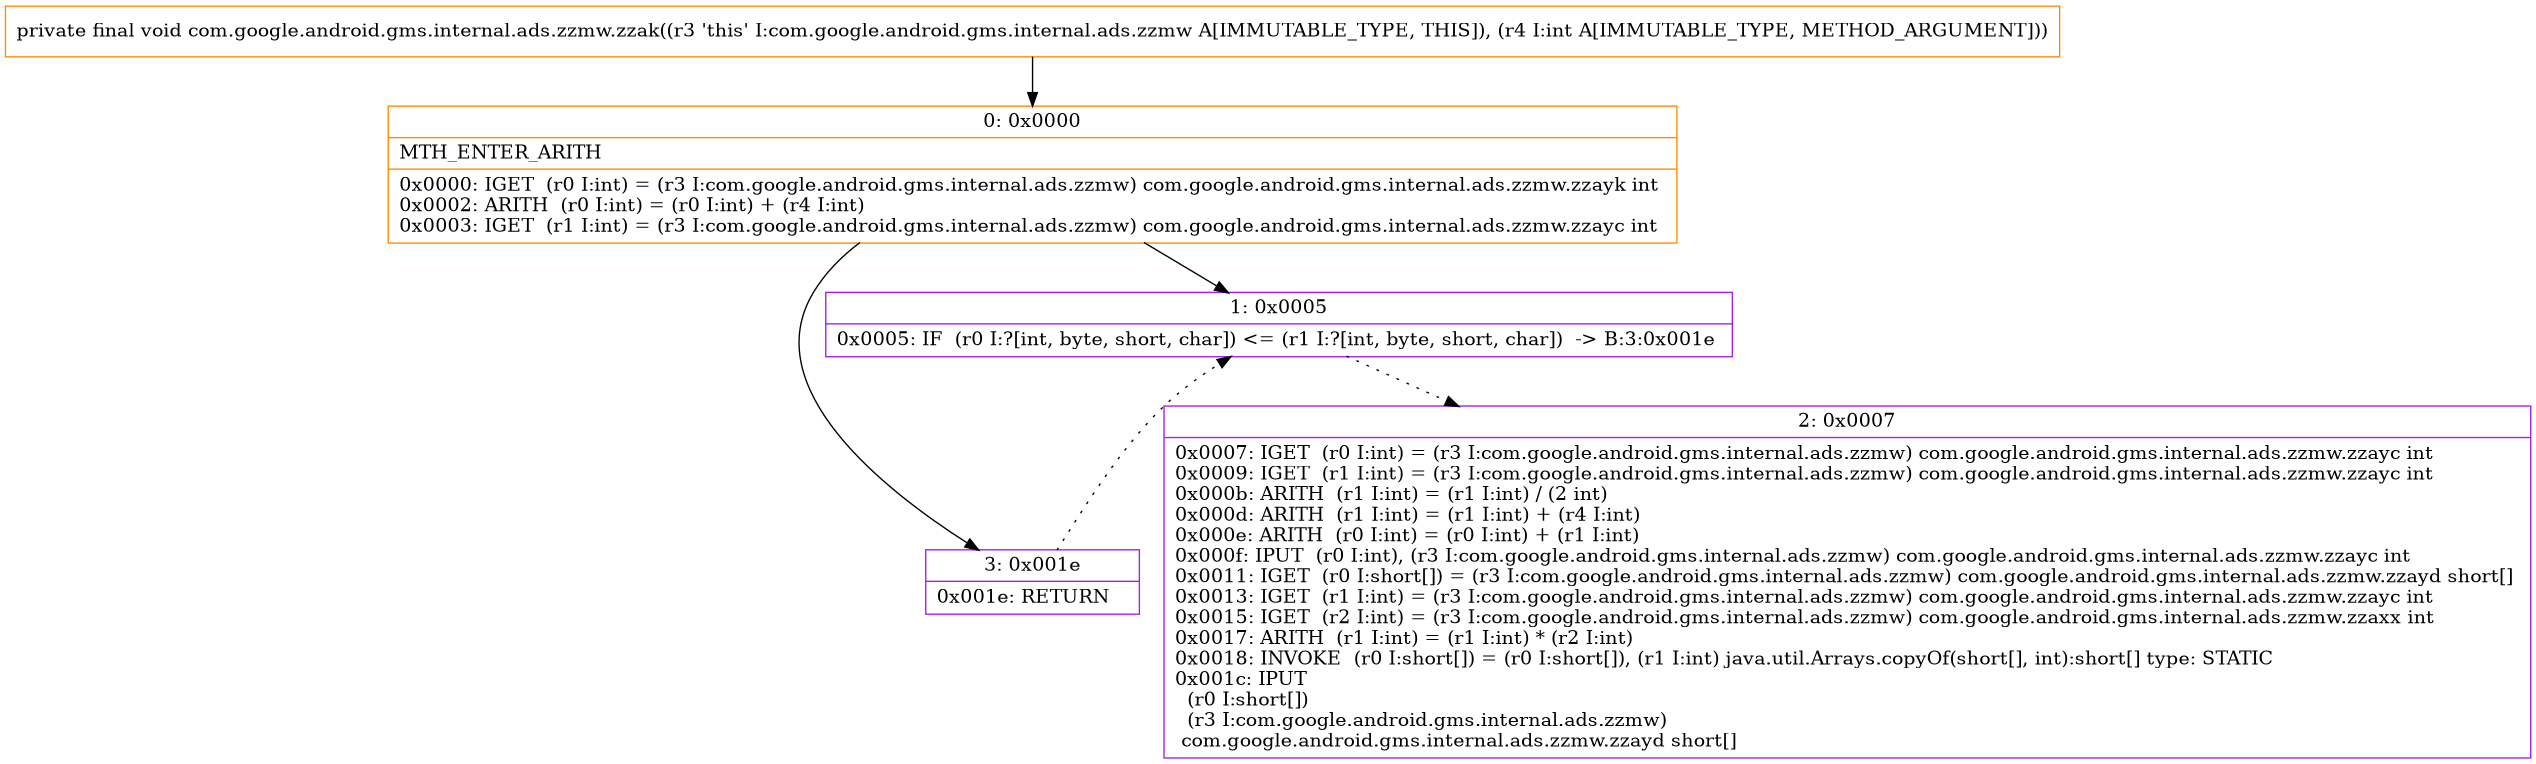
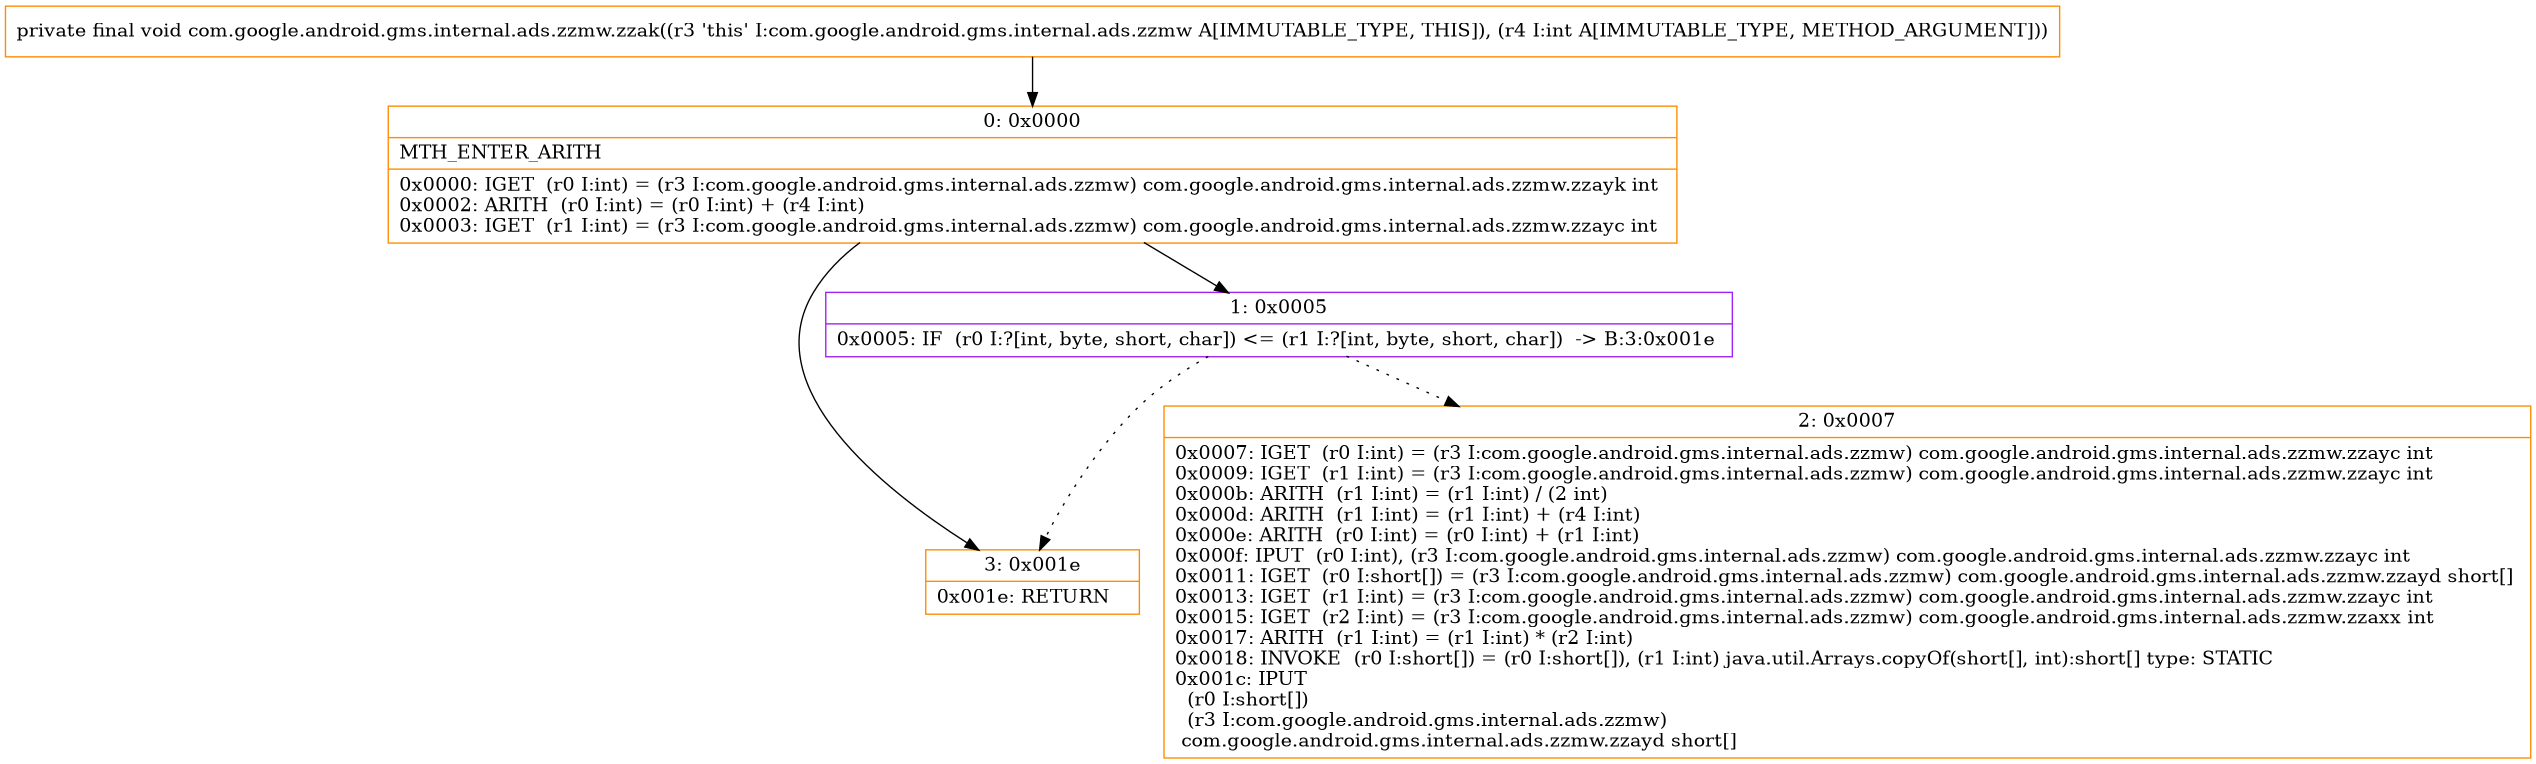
(1127, 447) -> (1113, 434)
(1033, 582) -> (1033, 582)
(1847, 582) -> (1847, 582)
